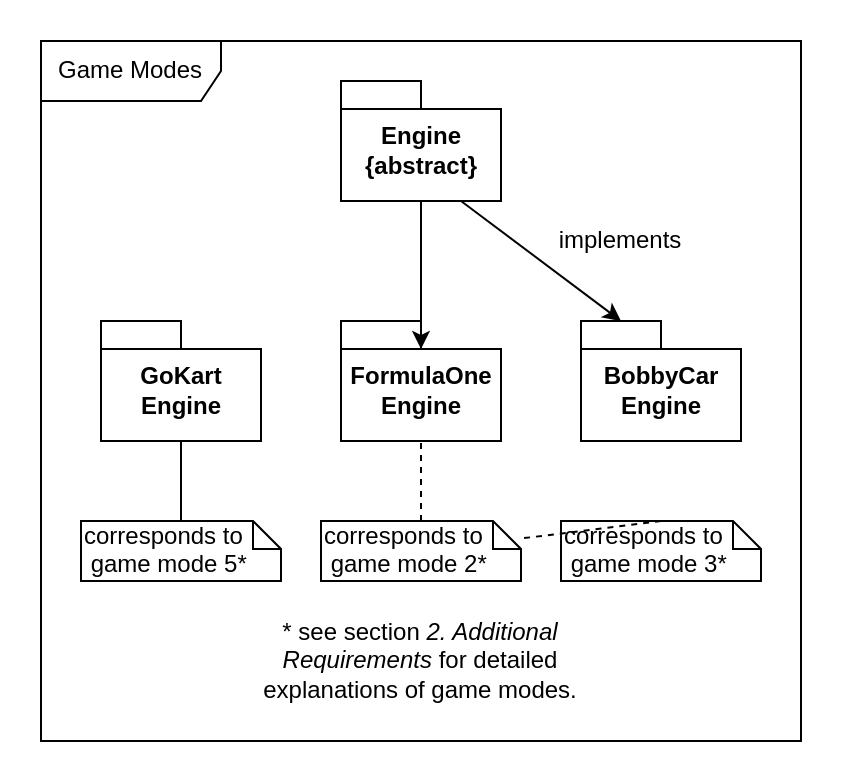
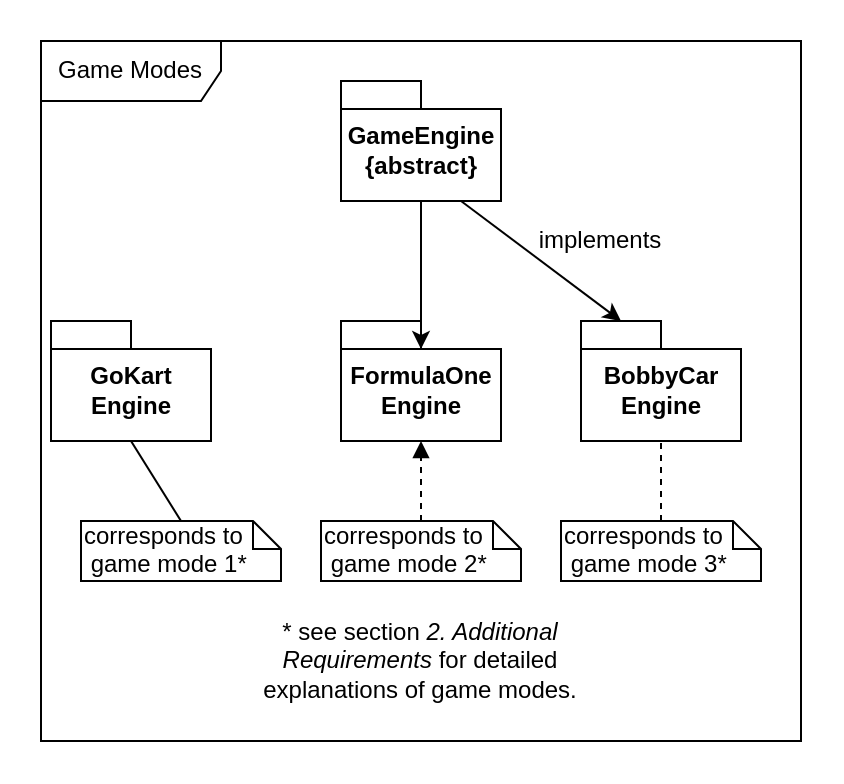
(422, 151) -> (422, 151)
(621, 241) -> (601, 241)
(181, 381) -> (131, 381)
(421, 450) -> (421, 458)
(591, 530) -> (661, 481)
(176, 552) -> (176, 552)
